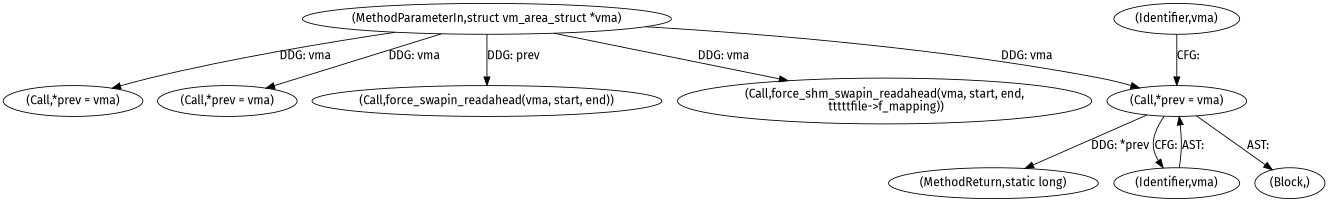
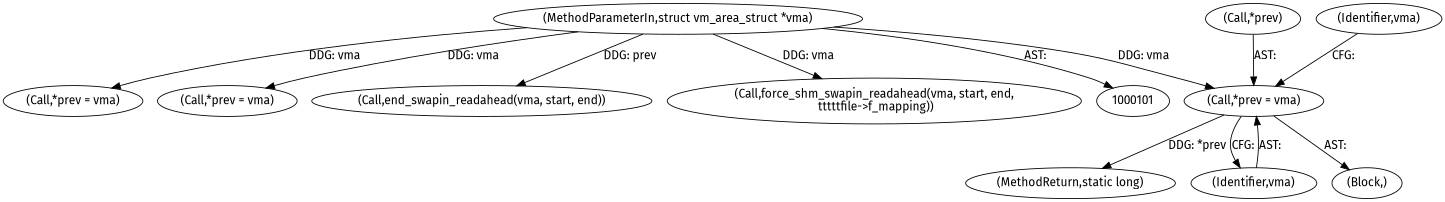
none -> (1253, 19)
(487, 101) -> (482, 101)
none -> (1133, 101)
